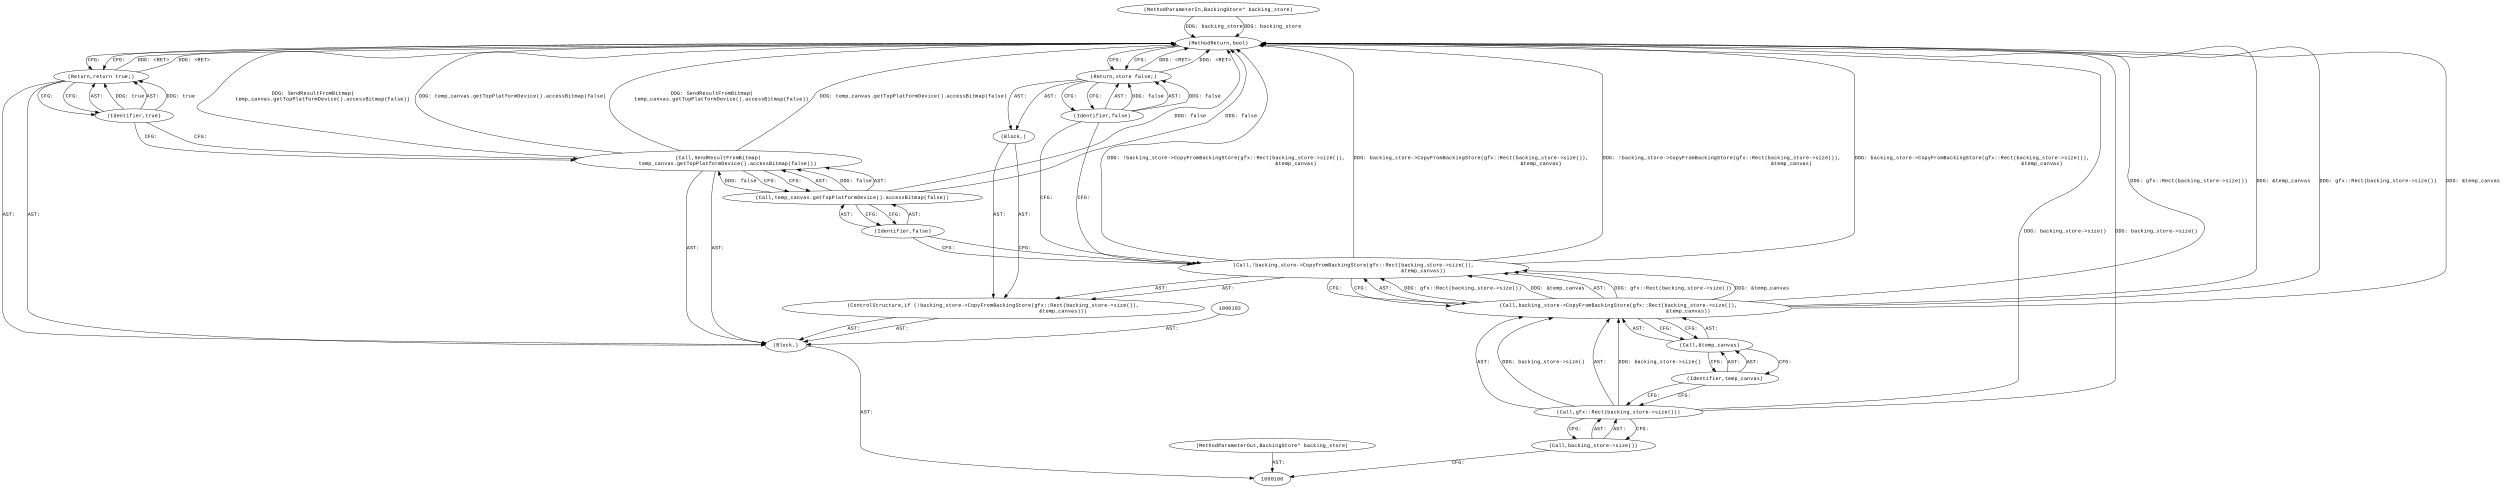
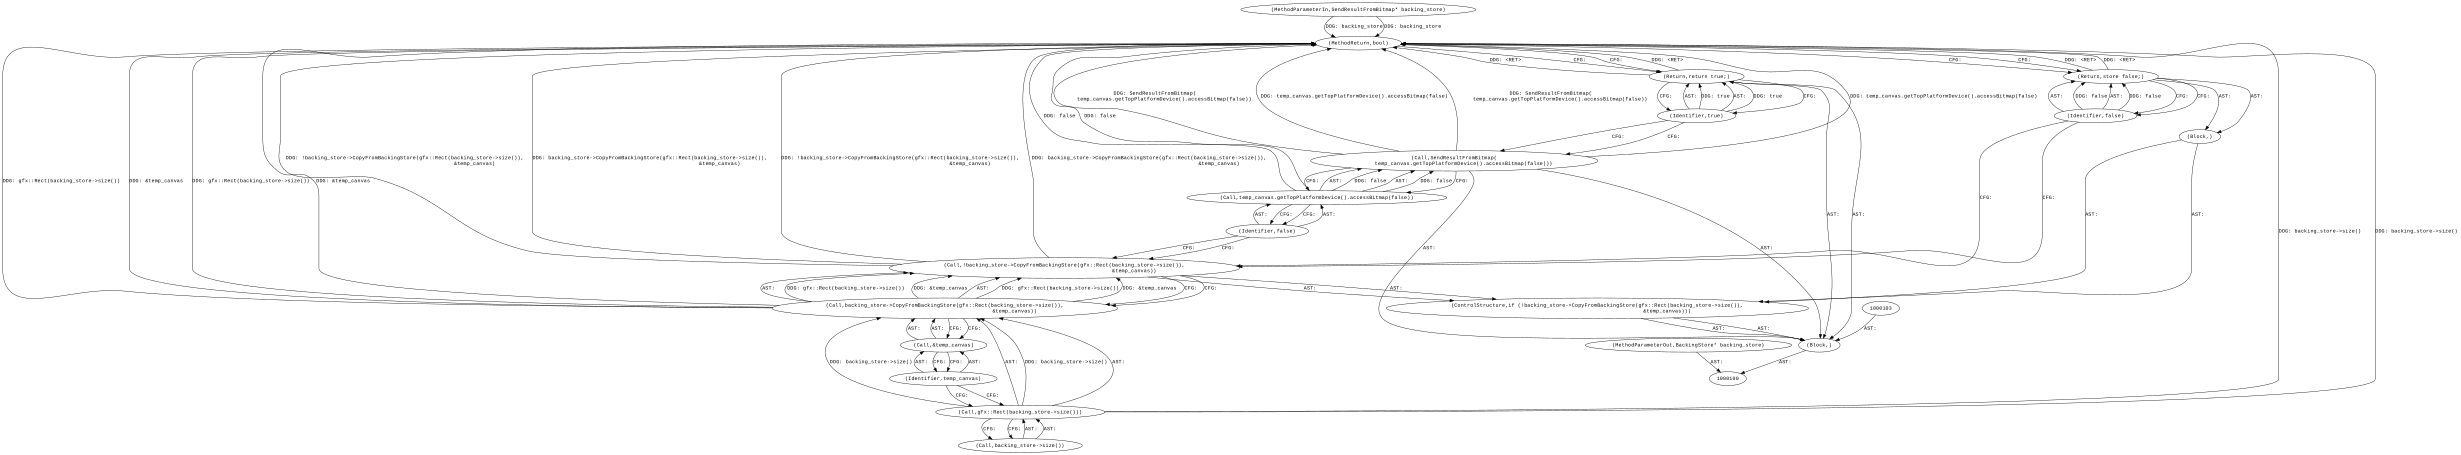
(1218, 10) -> (1358, 10)
(1422, 463) -> none
